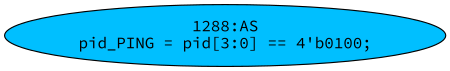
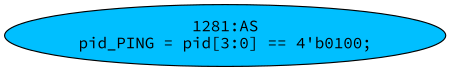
(225, 36) -> (225, 36)
